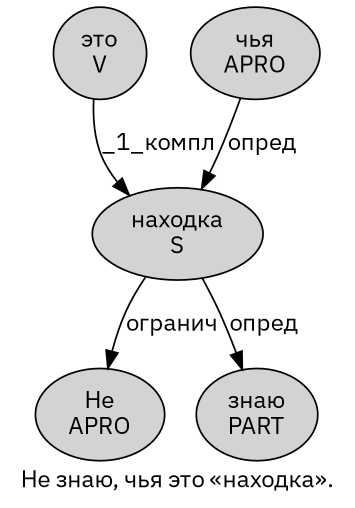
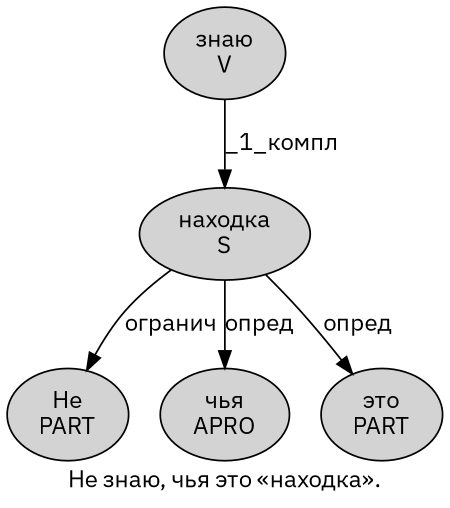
(100, 53) -> (225, 53)
(226, 136) -> (225, 315)
(100, 415) -> (68, 415)
(257, 415) -> (382, 415)
